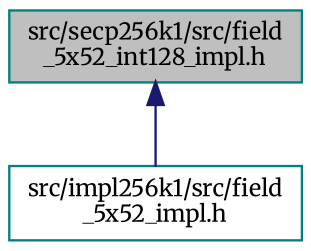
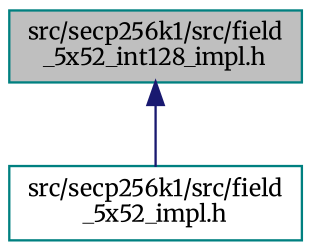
(156, 203) -> (156, 203)
